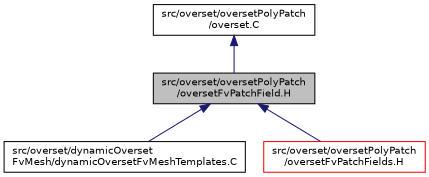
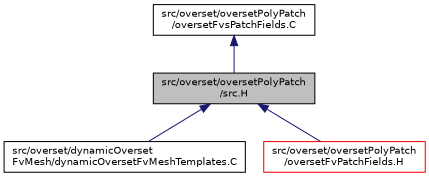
(234, 20) -> (234, 20)
(234, 88) -> (234, 88)
